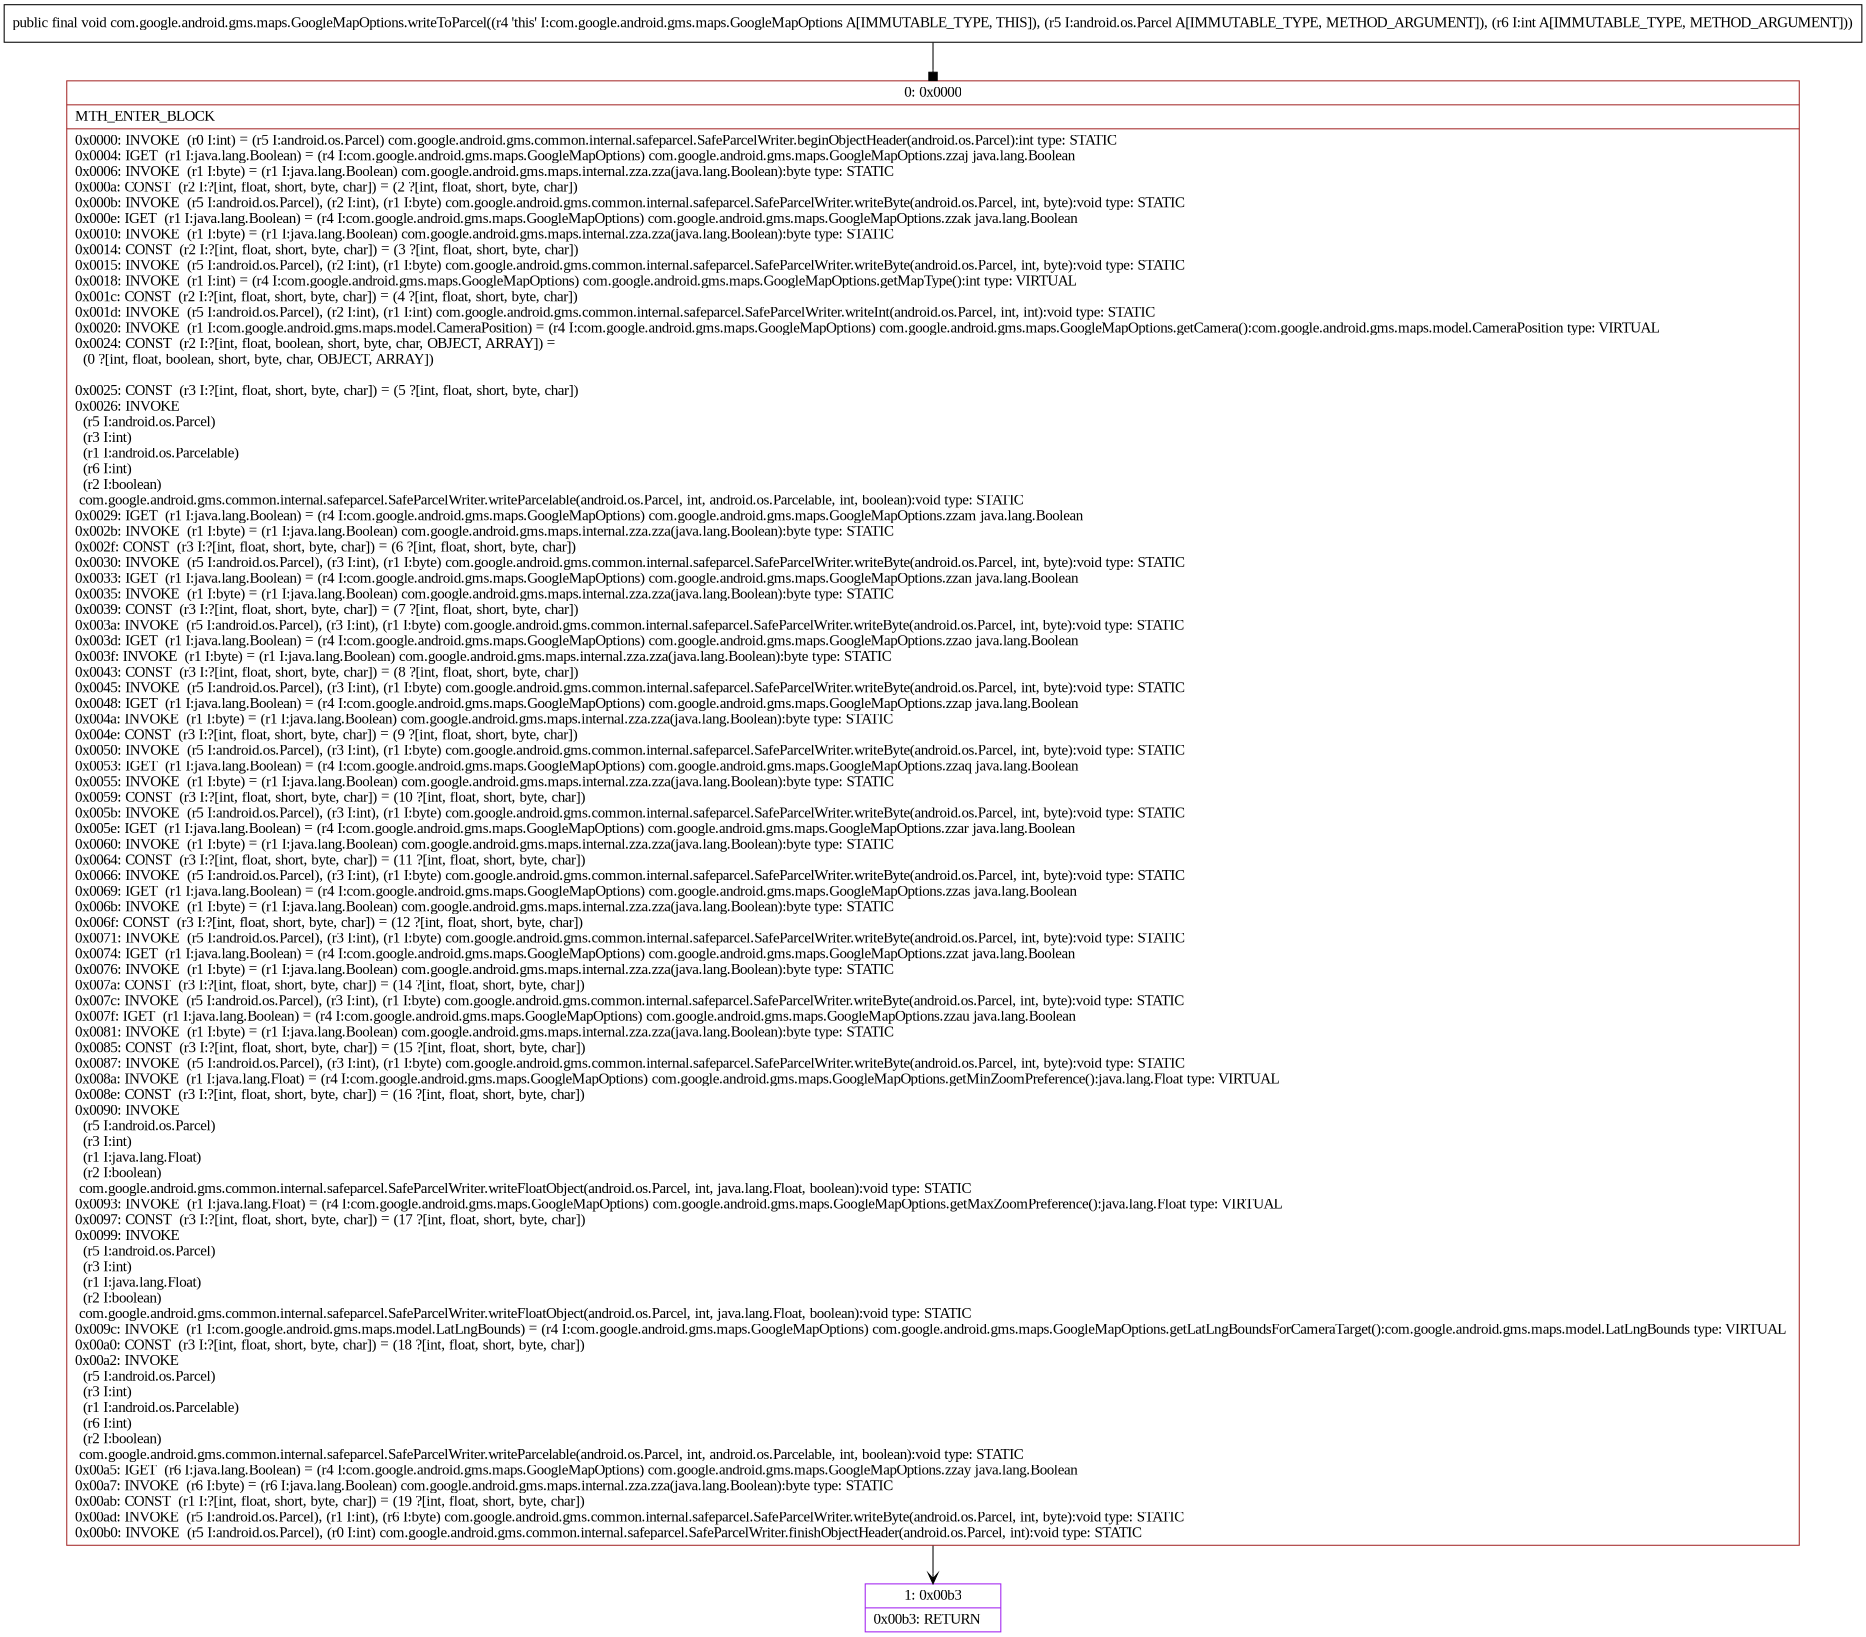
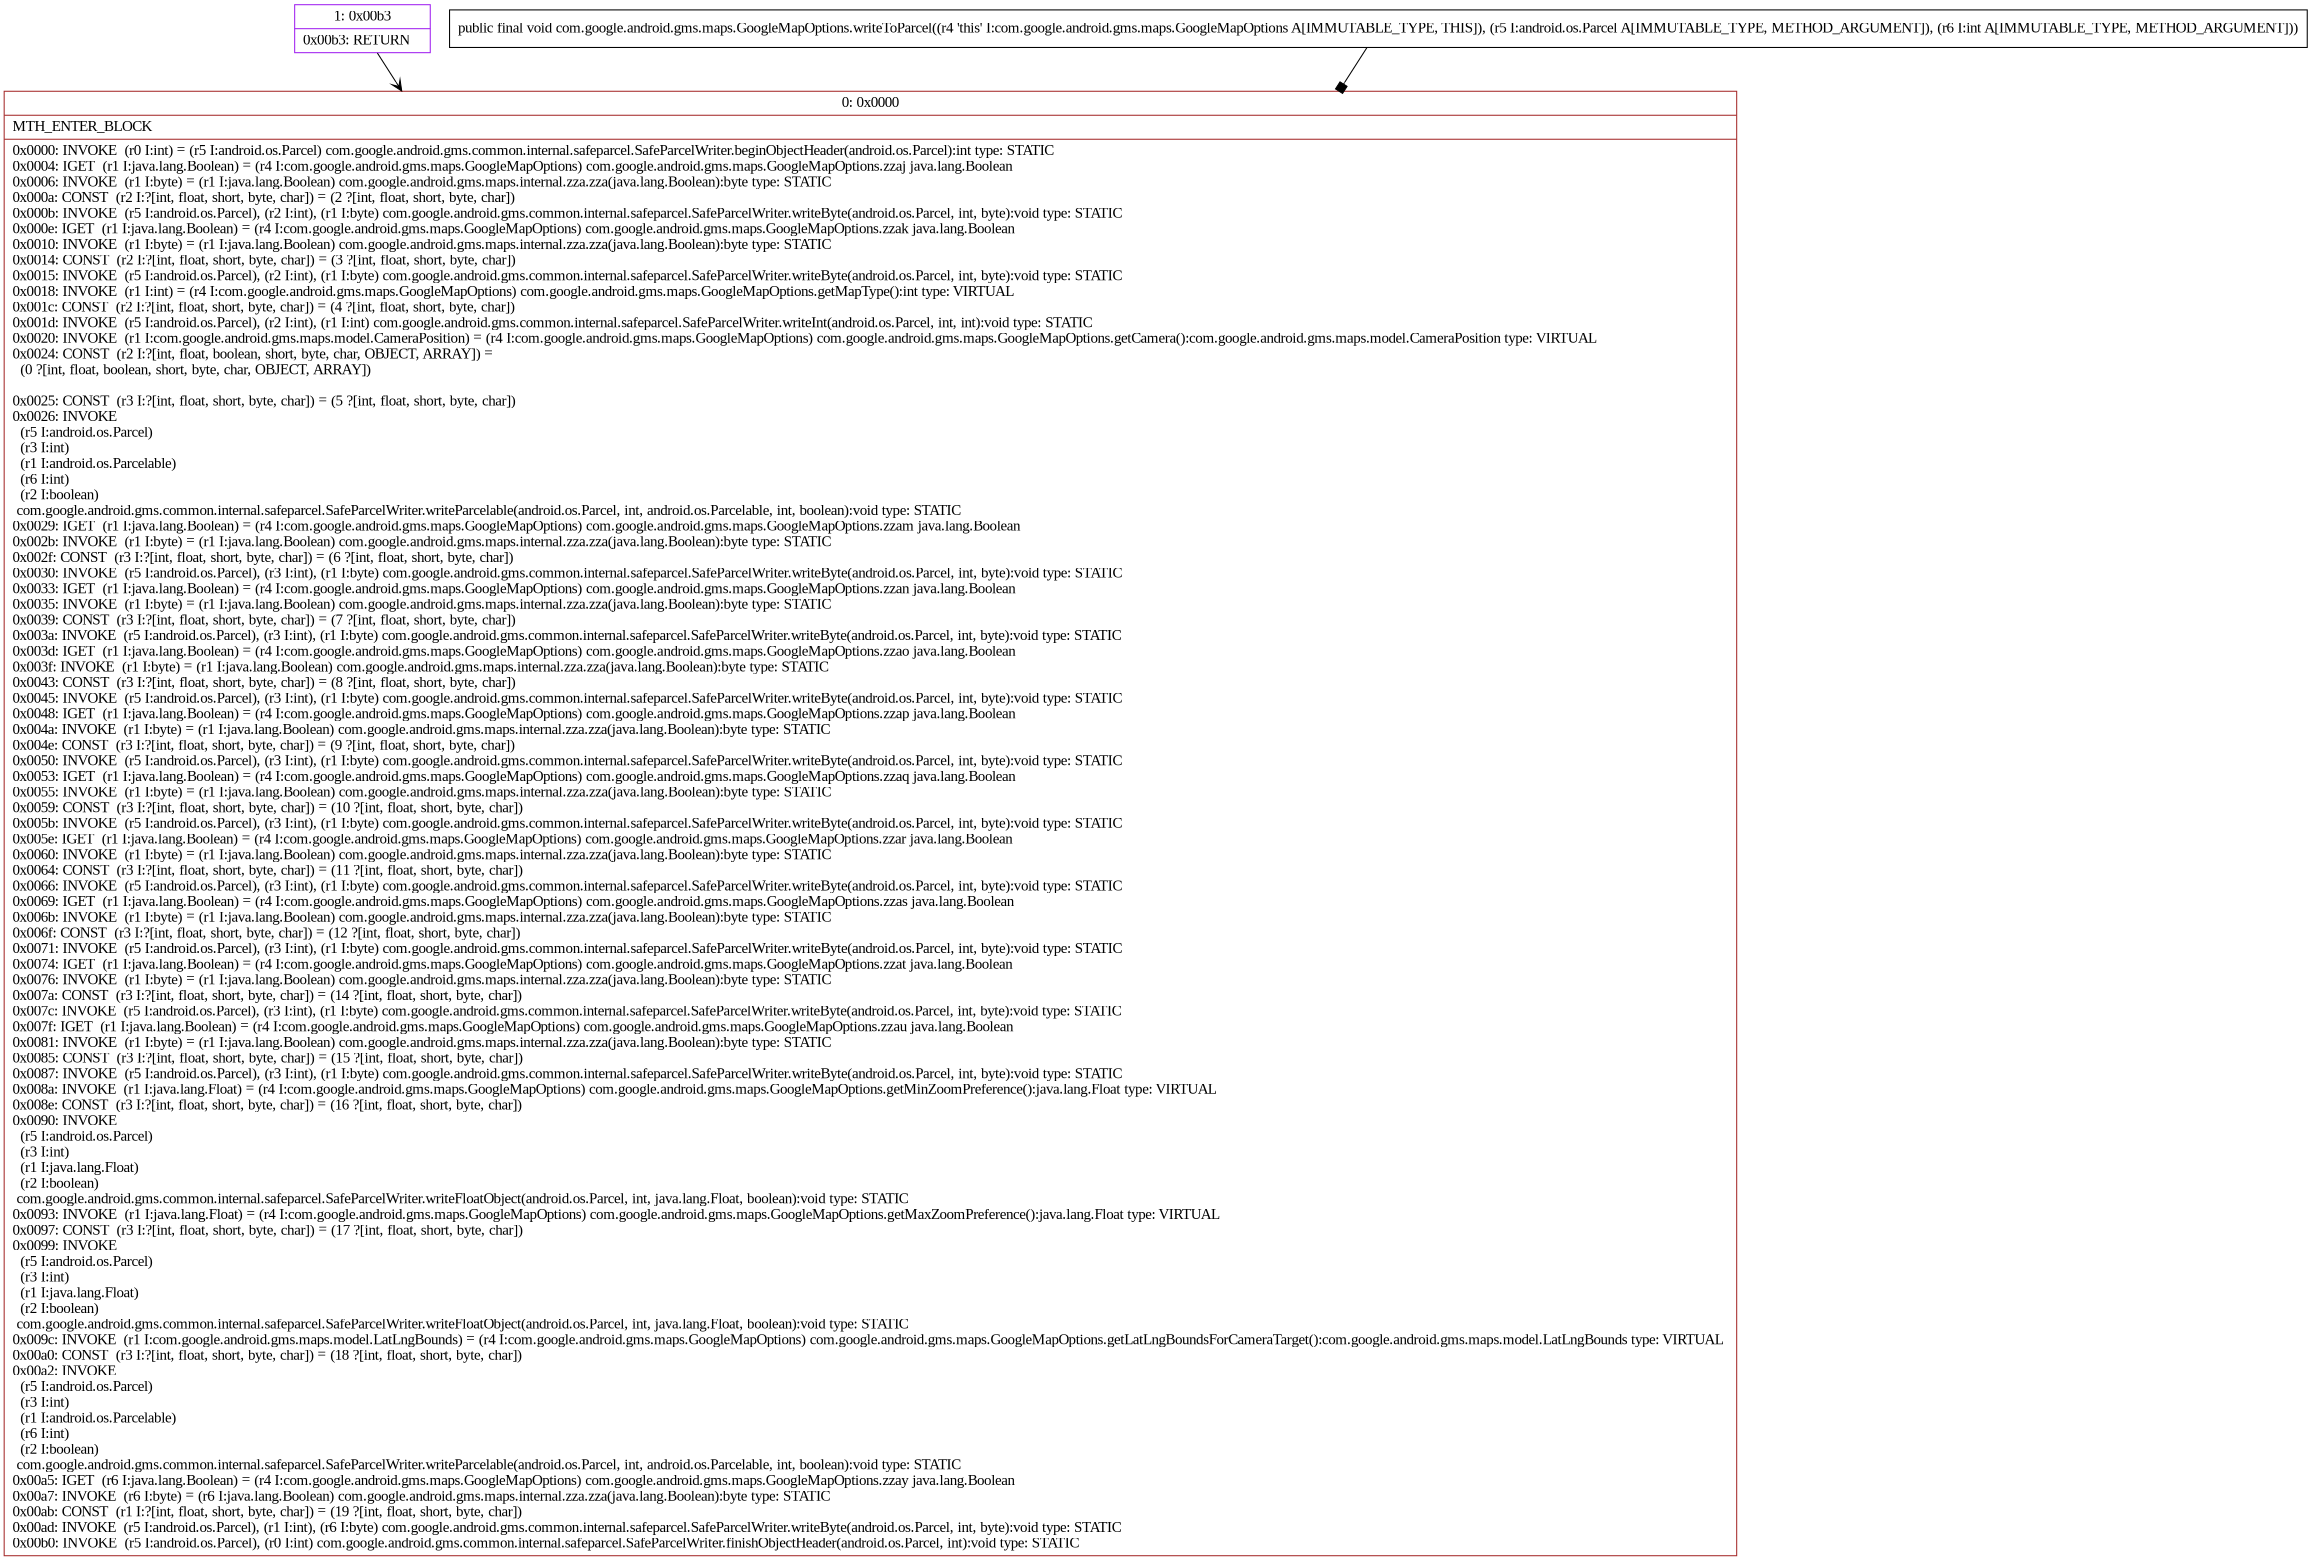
(933, 1559) -> (387, 67)
